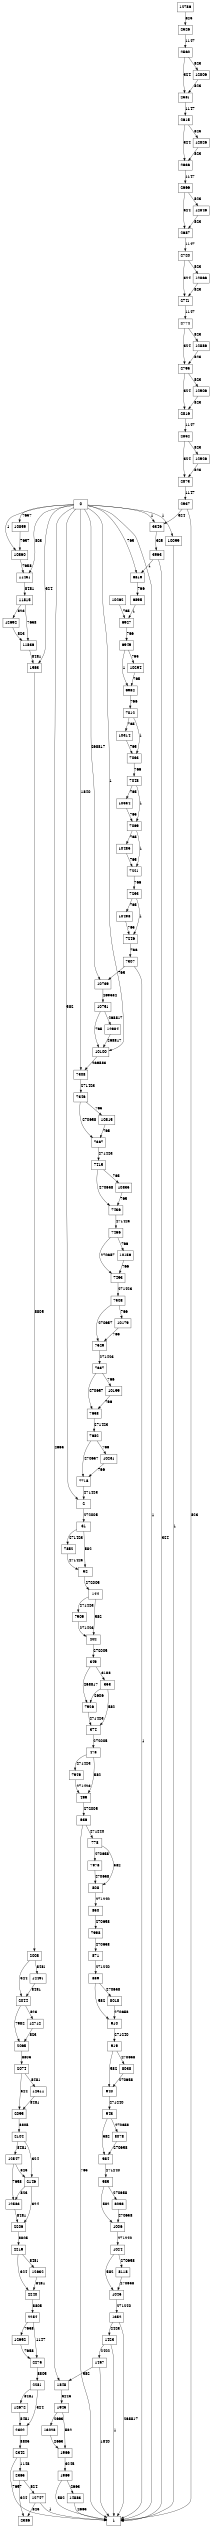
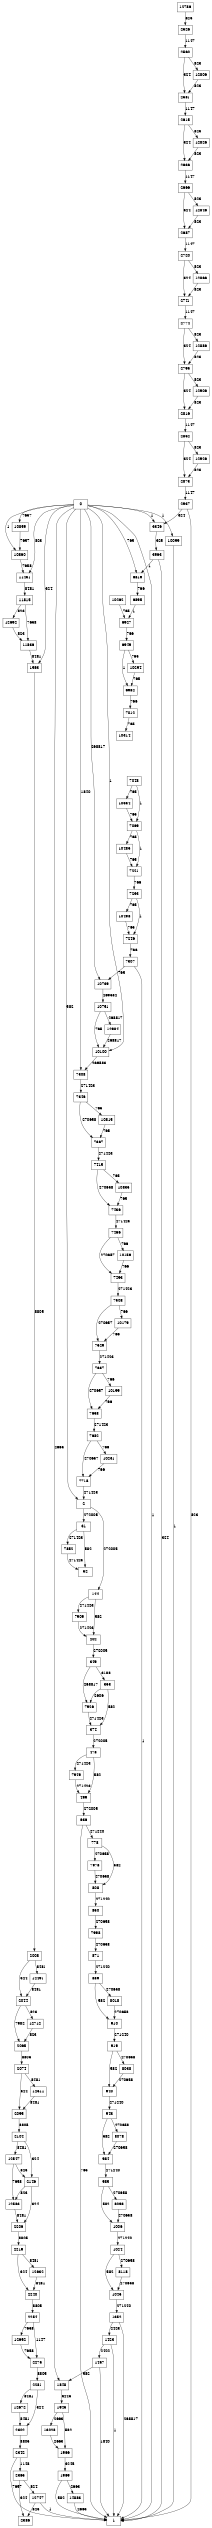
(134, 758) -> none
(85, 1582) -> (103, 1545)
